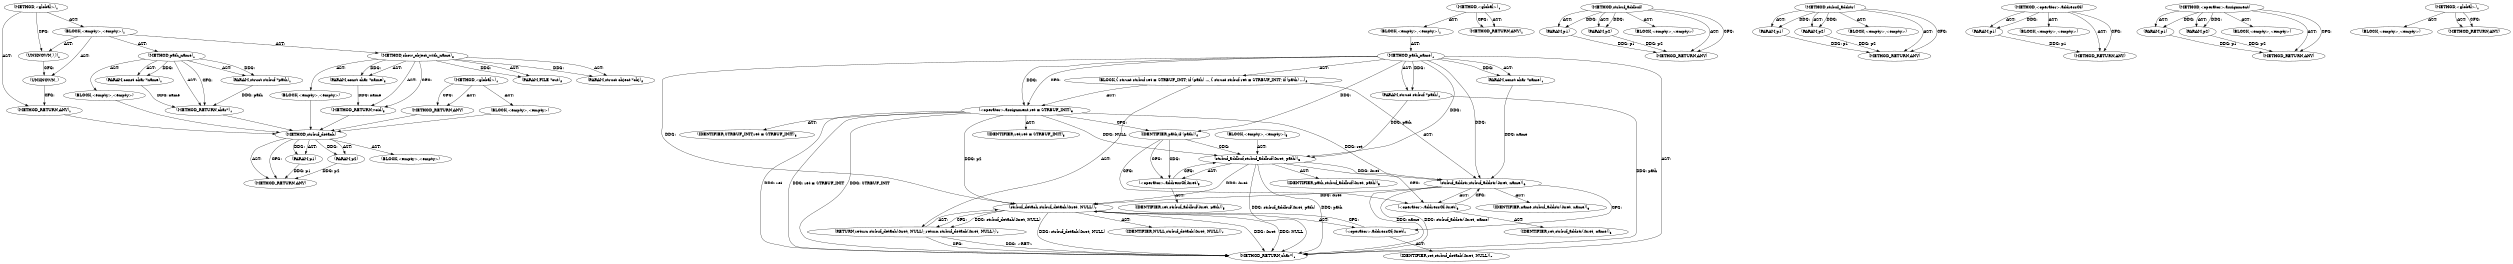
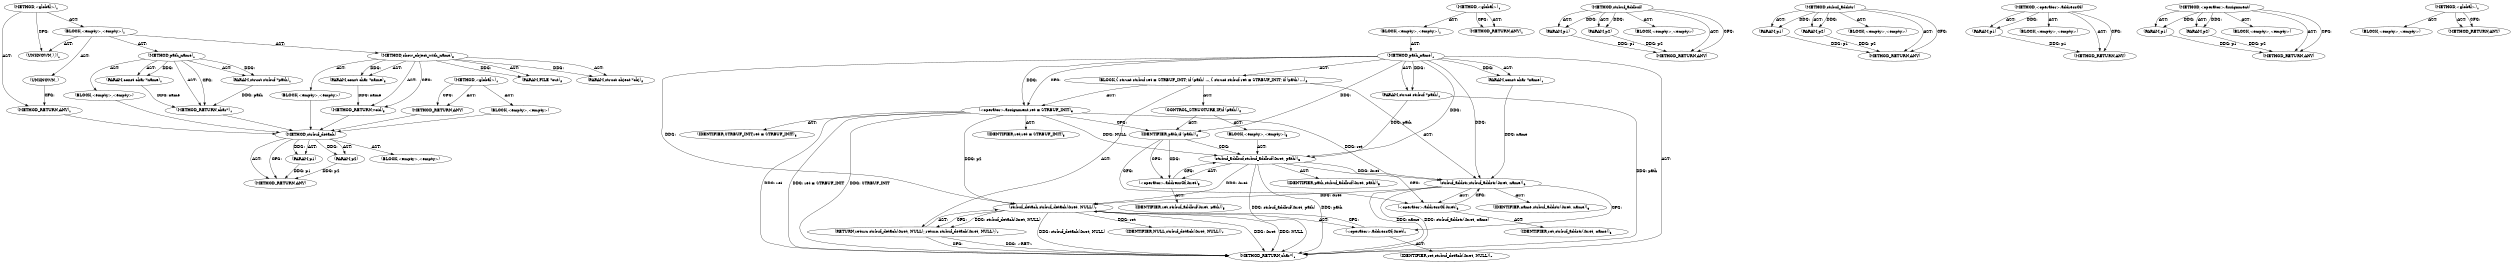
(44, 67) -> none
none -> (1203, 111)
(1127, 220) -> (1127, 220)
